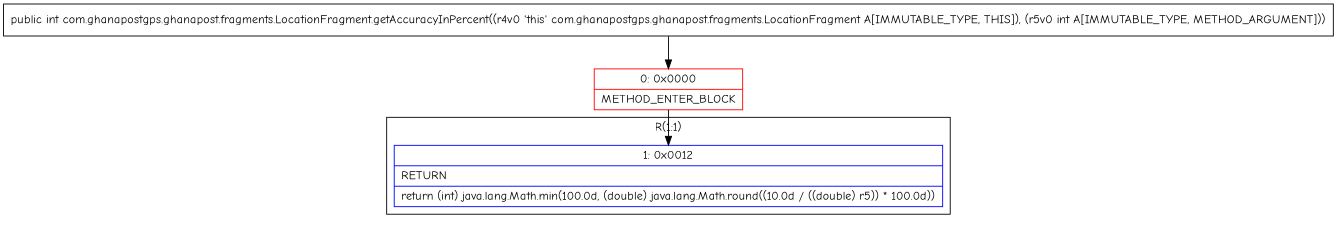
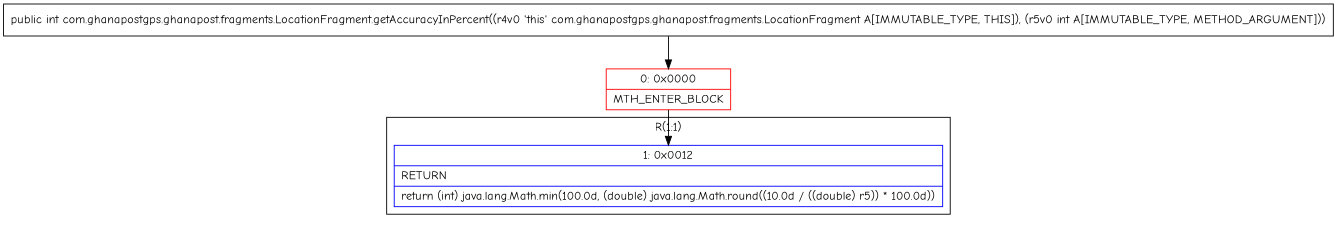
(668, 99) -> (668, 99)
